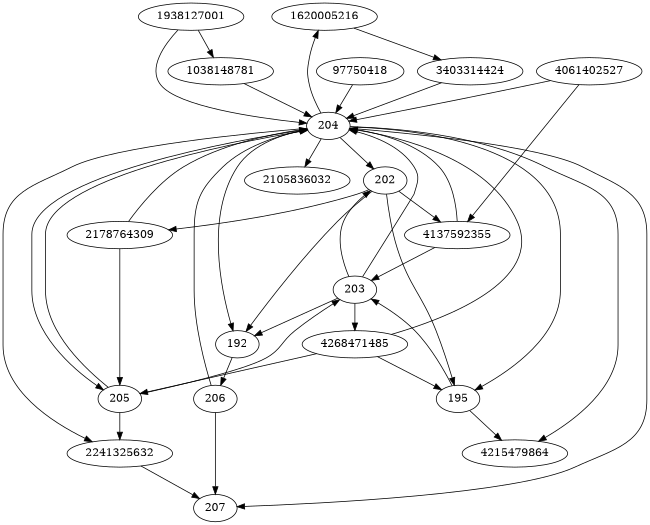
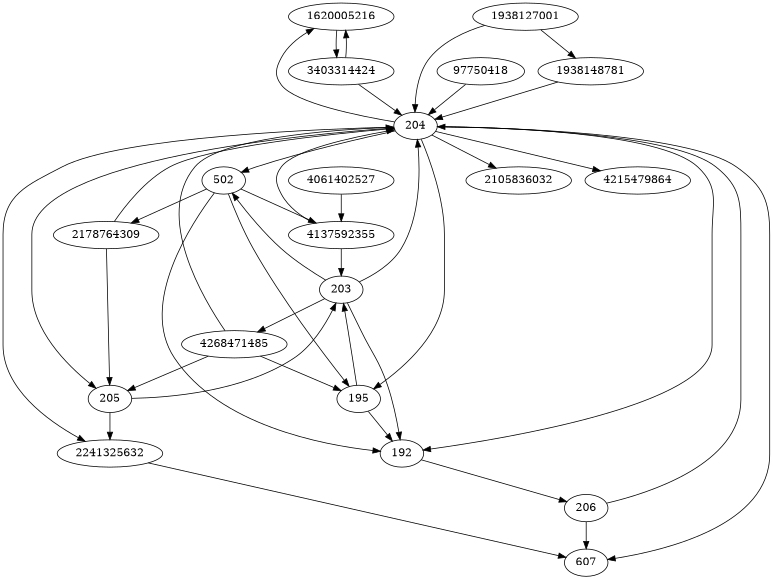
none -> (346, 48)
(221, 71) -> (591, 71)
(454, 101) -> none
(385, 180) -> (224, 180)
(80, 195) -> none
(483, 423) -> (378, 423)
(215, 508) -> (586, 563)
